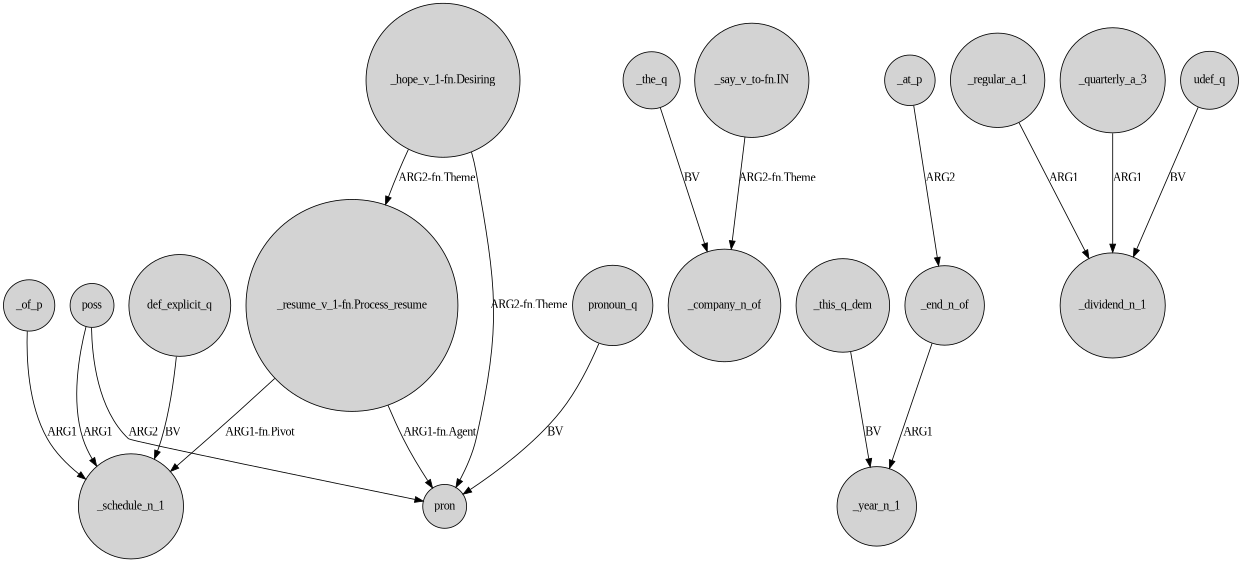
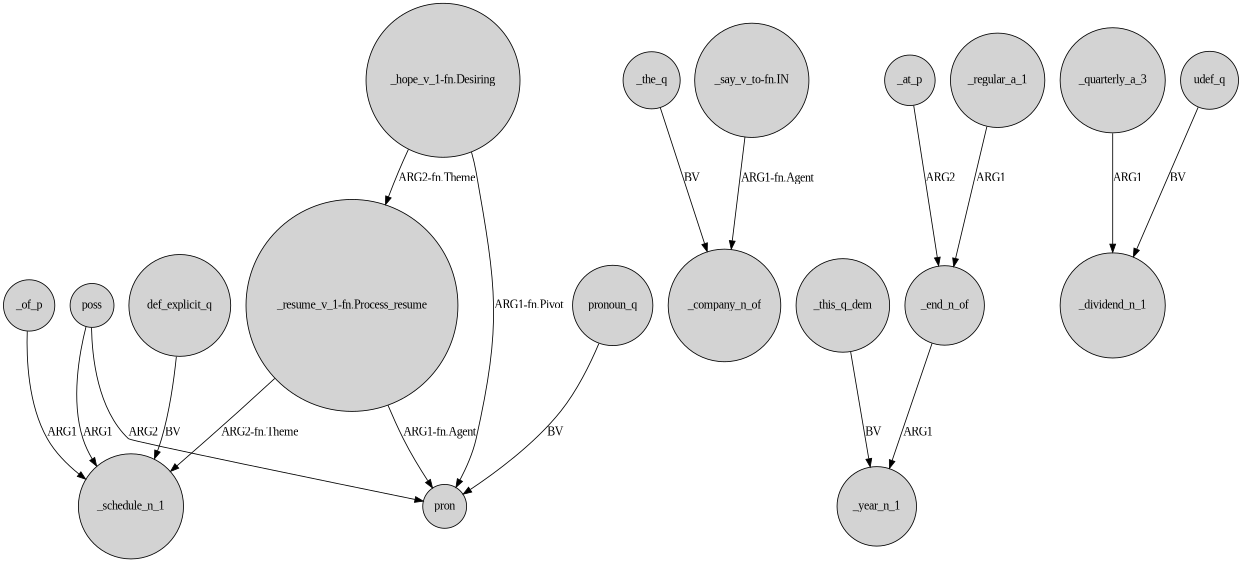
(777, 178) -> (777, 178)
(1052, 187) -> (971, 193)
(529, 305) -> (529, 305)
(260, 433) -> (260, 433)
